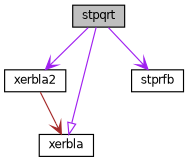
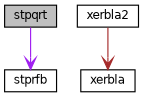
(71, 45) -> none
(84, 75) -> none
